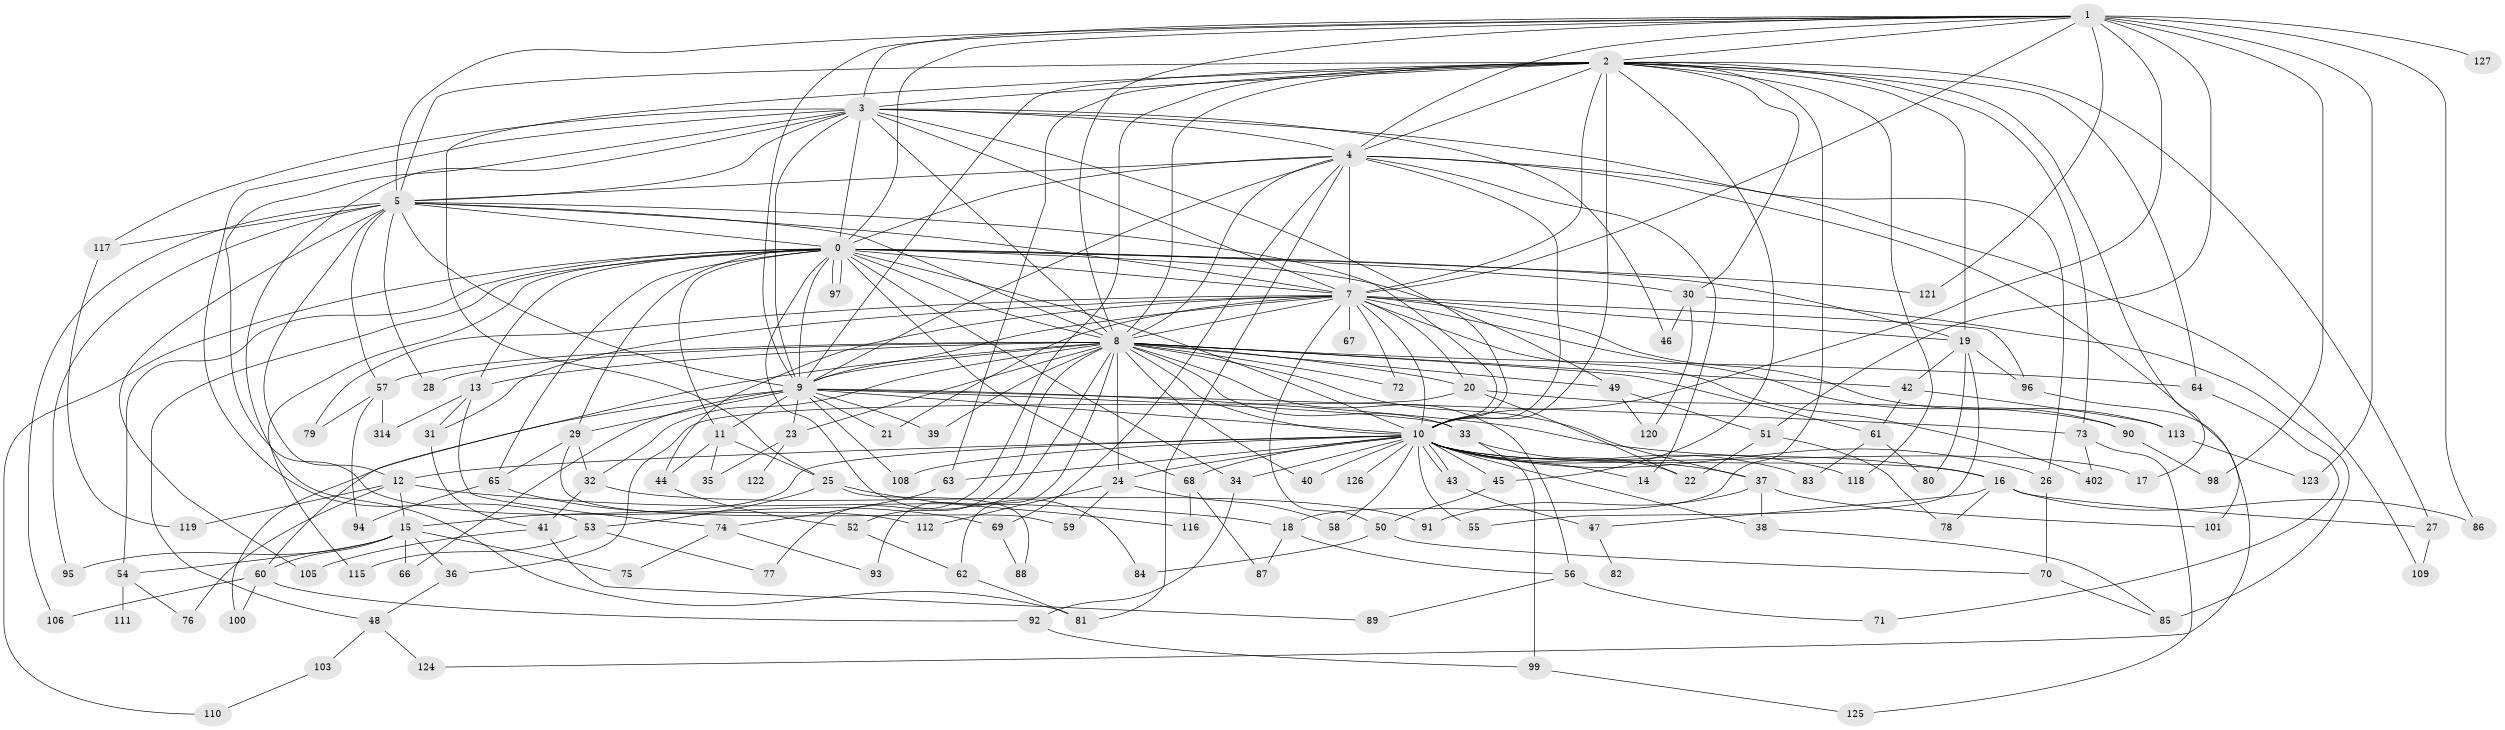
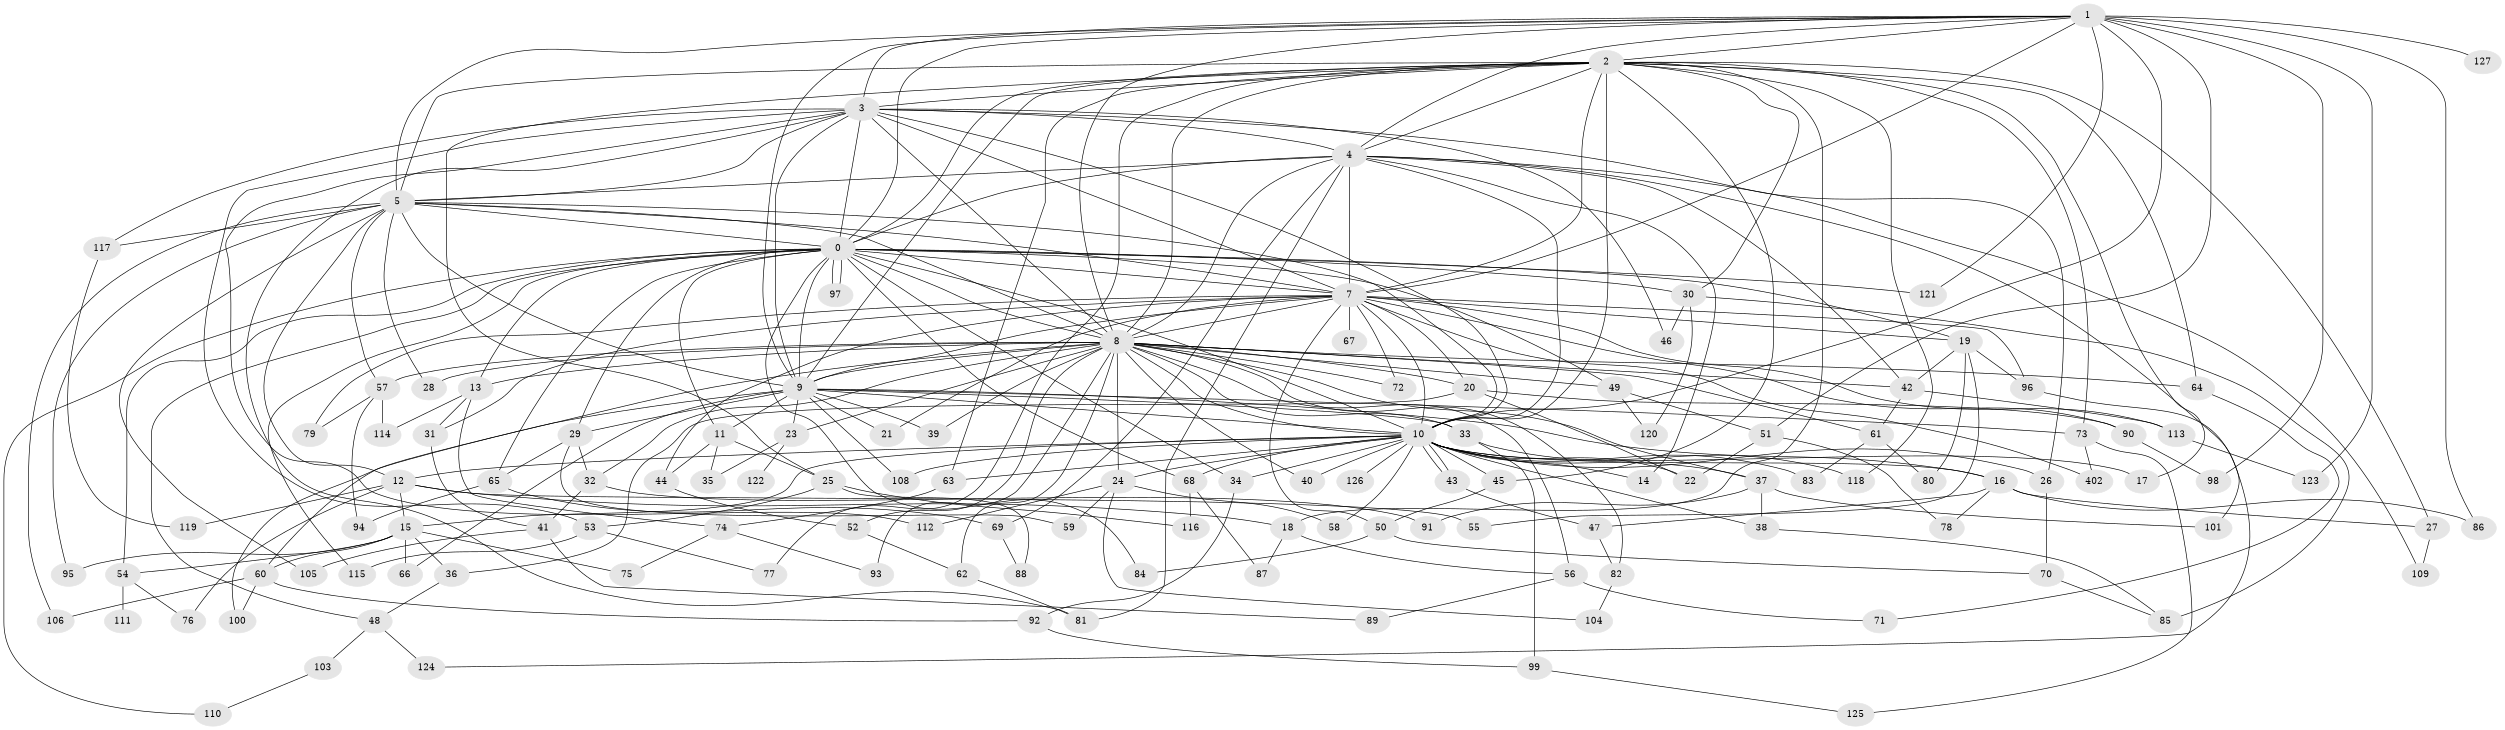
(1895, 96) -> (1050, 88)
(1055, 263) -> (1665, 193)
none -> (1399, 410)
(383, 435) -> (383, 435)
(1428, 491) -> (939, 499)
none -> (1594, 621)
